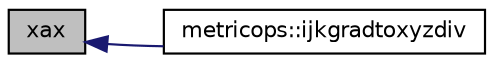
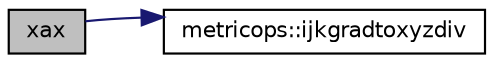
(135, 45) -> (113, 19)
